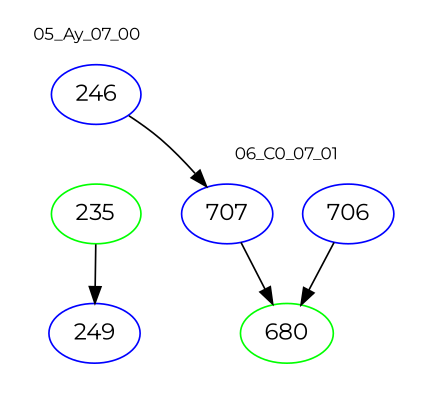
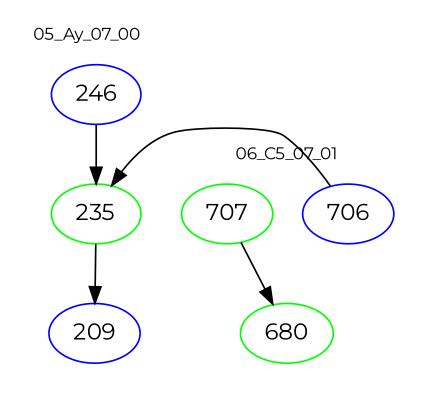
(287, 155) -> (287, 155)
(178, 156) -> (96, 146)
(227, 214) -> (227, 214)
(322, 266) -> (230, 128)
(95, 333) -> (95, 333)
